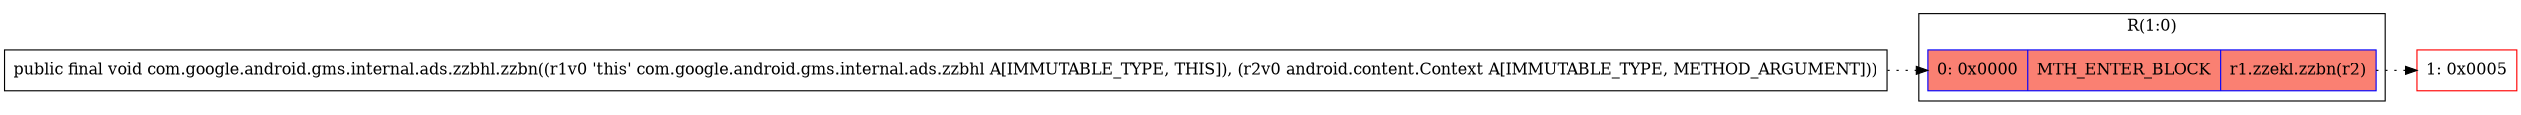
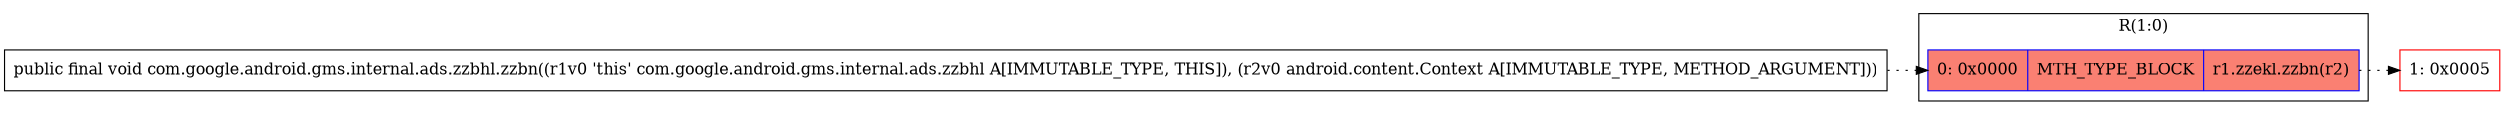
(2124, 70) -> (2116, 70)
